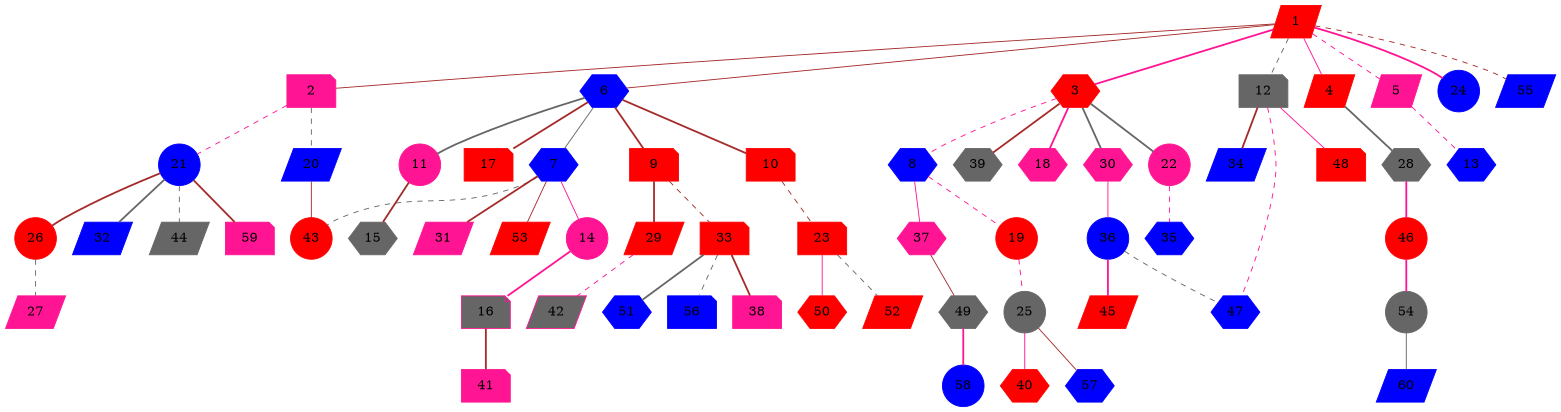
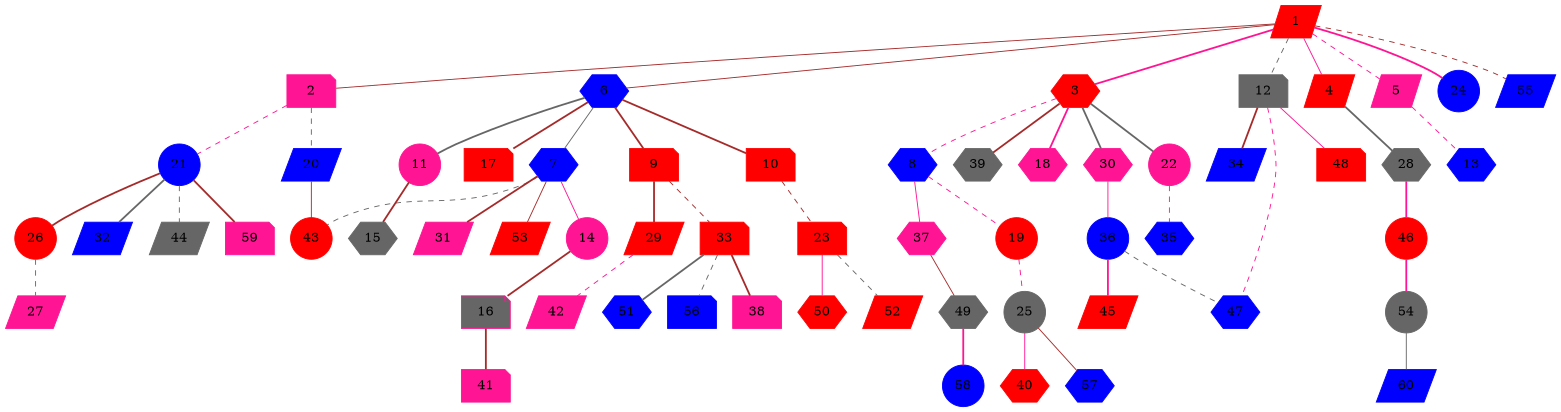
(539, 274) -> (539, 274)
(556, 312) -> (556, 312)
